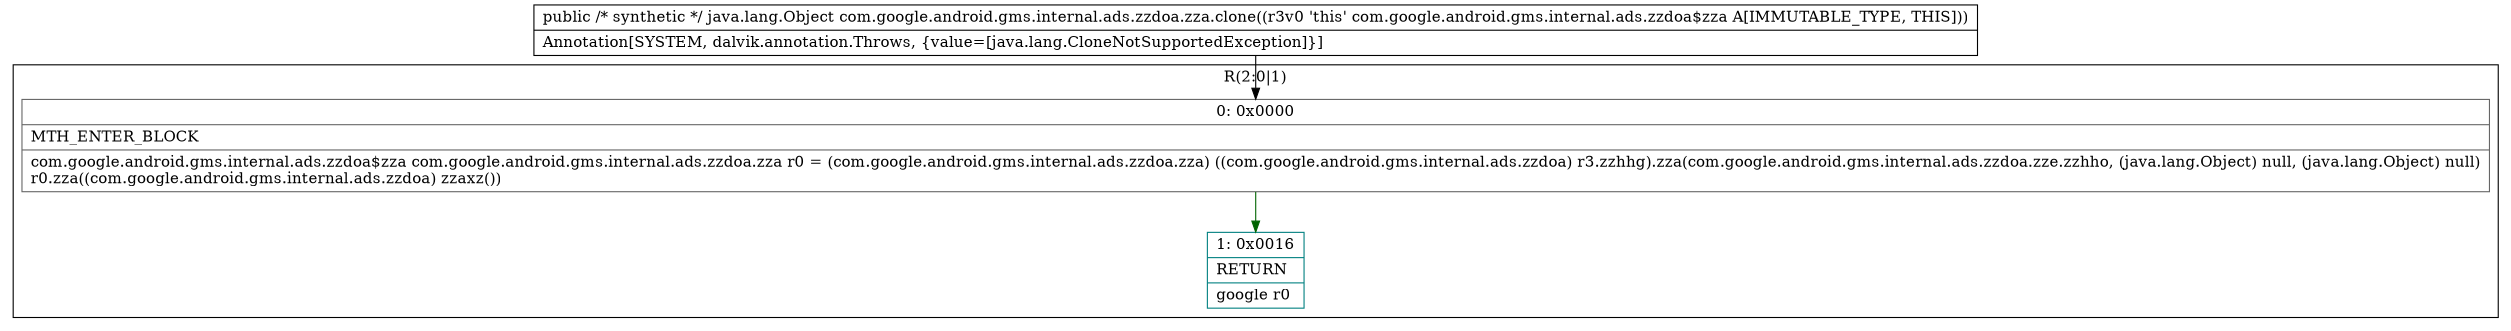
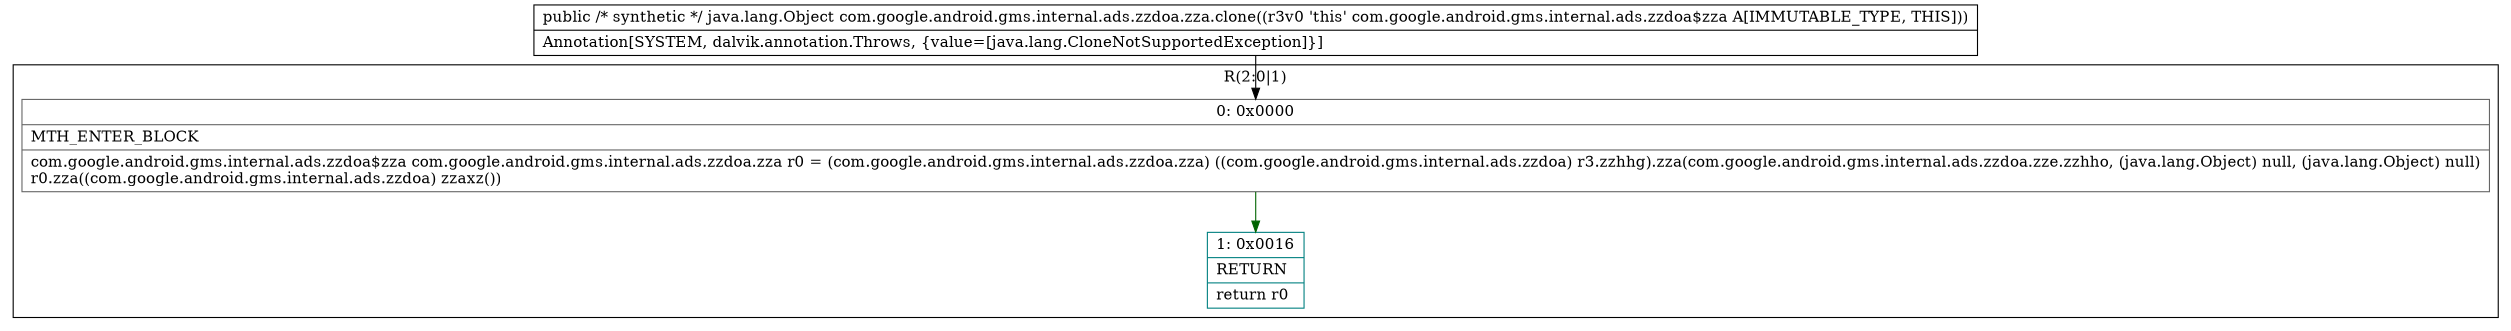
(1254, 295) -> (1253, 295)
